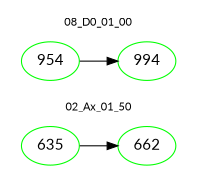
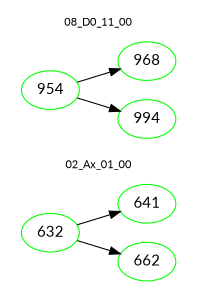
(99, 23) -> (99, 23)
none -> (147, 61)
(99, 108) -> (99, 166)
(50, 146) -> (50, 233)
none -> (147, 204)
